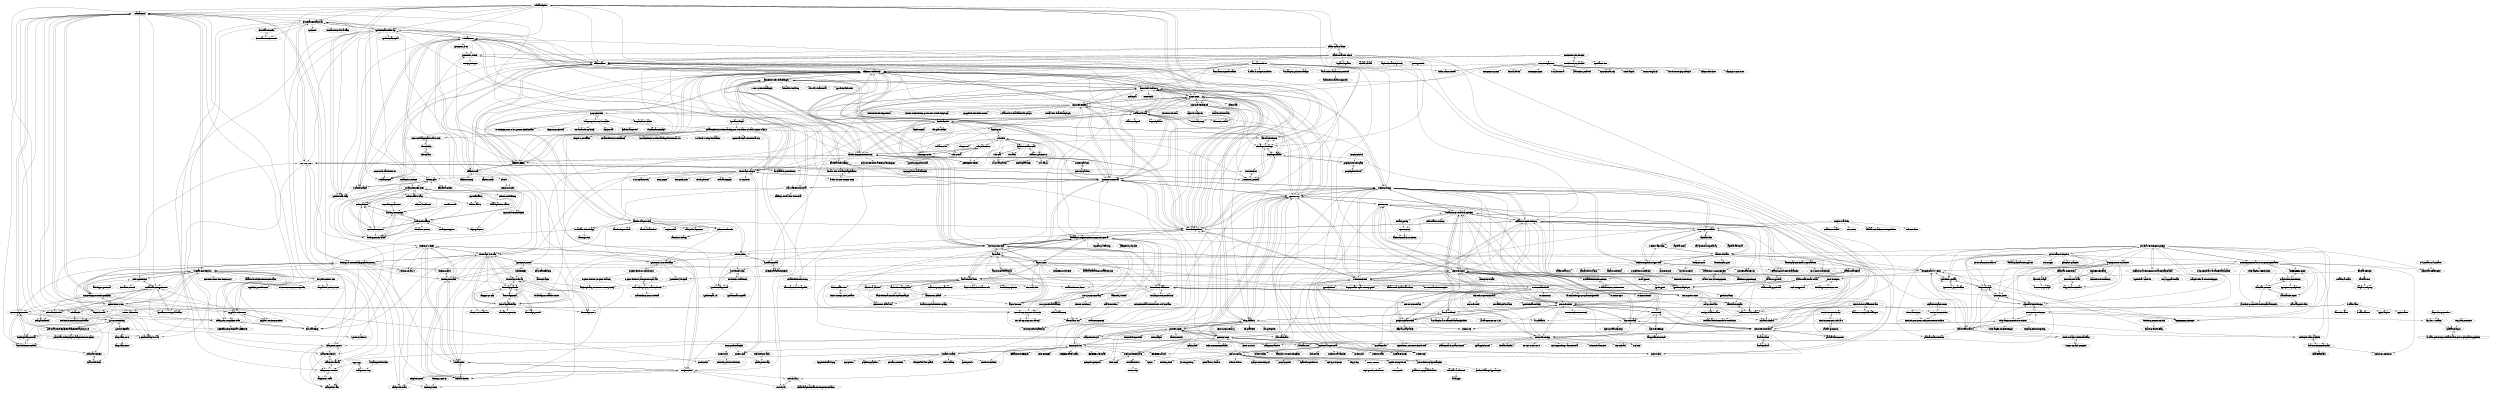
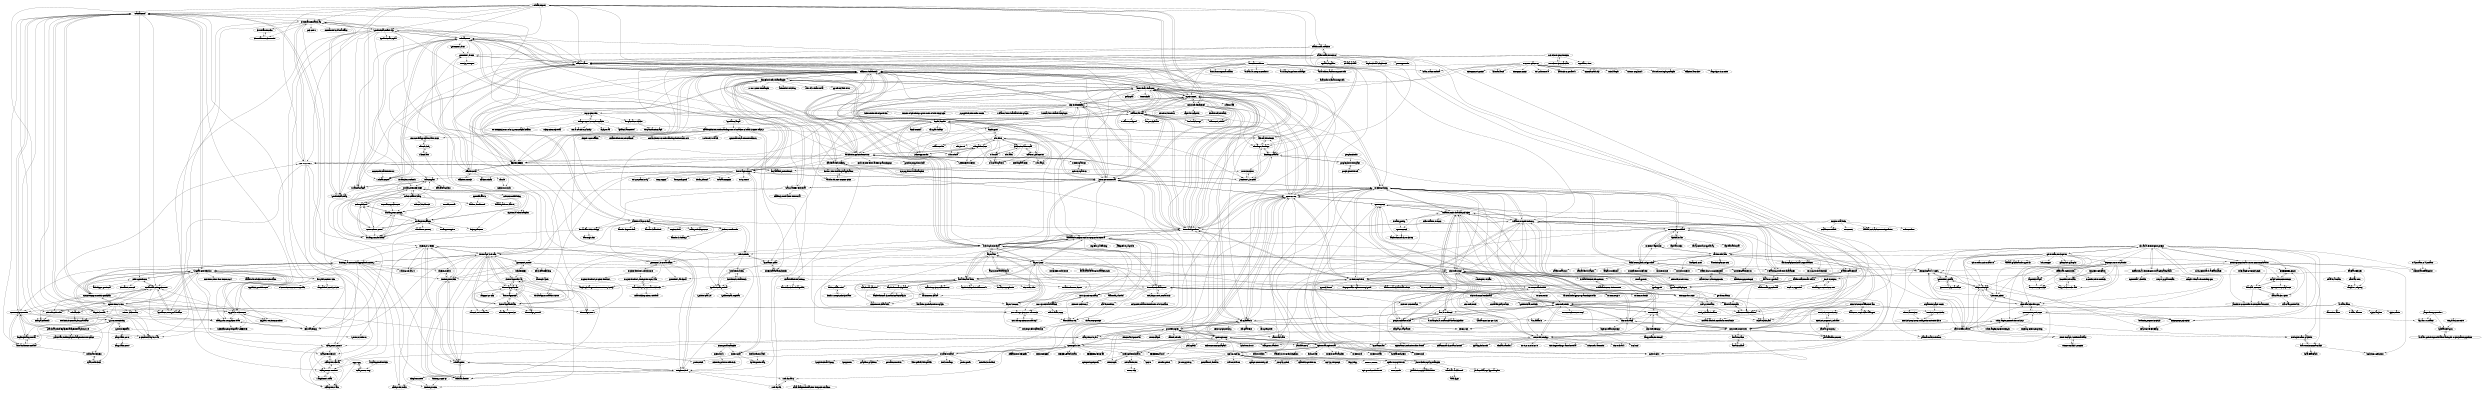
(708, 138) -> (710, 138)
(475, 205) -> (477, 205)
(1722, 263) -> (1720, 263)
(2214, 271) -> (2208, 271)
